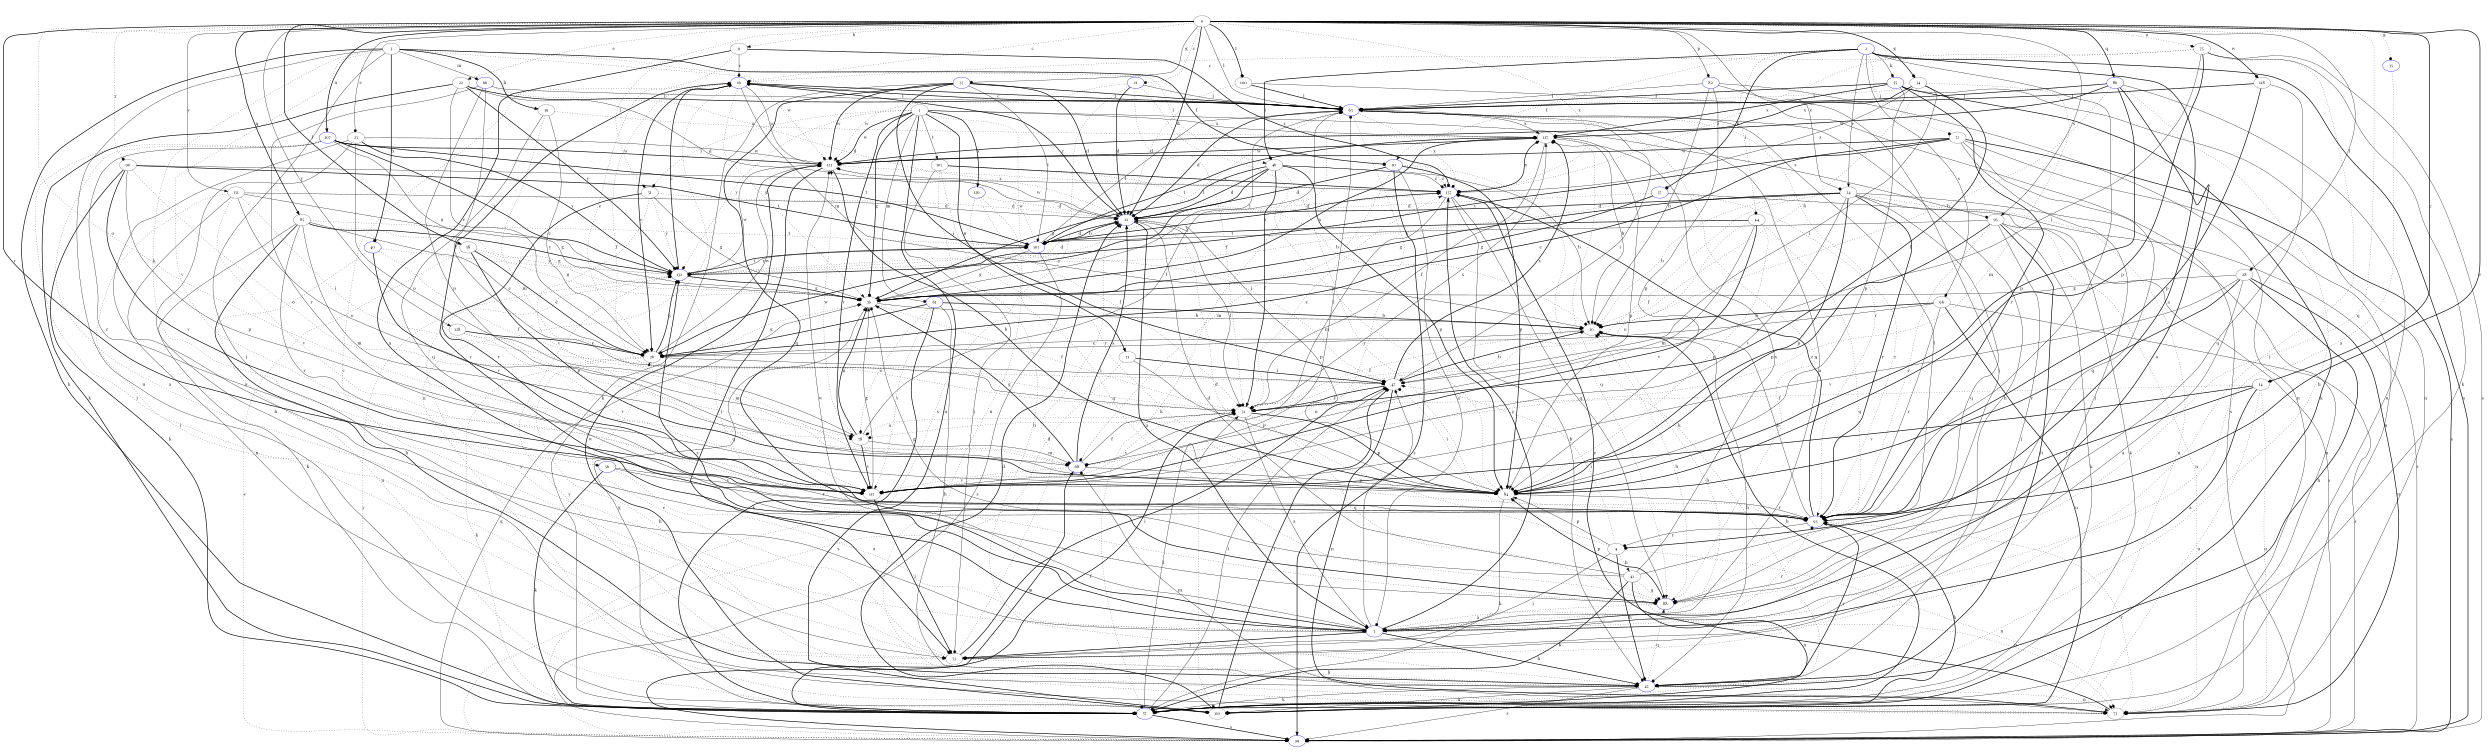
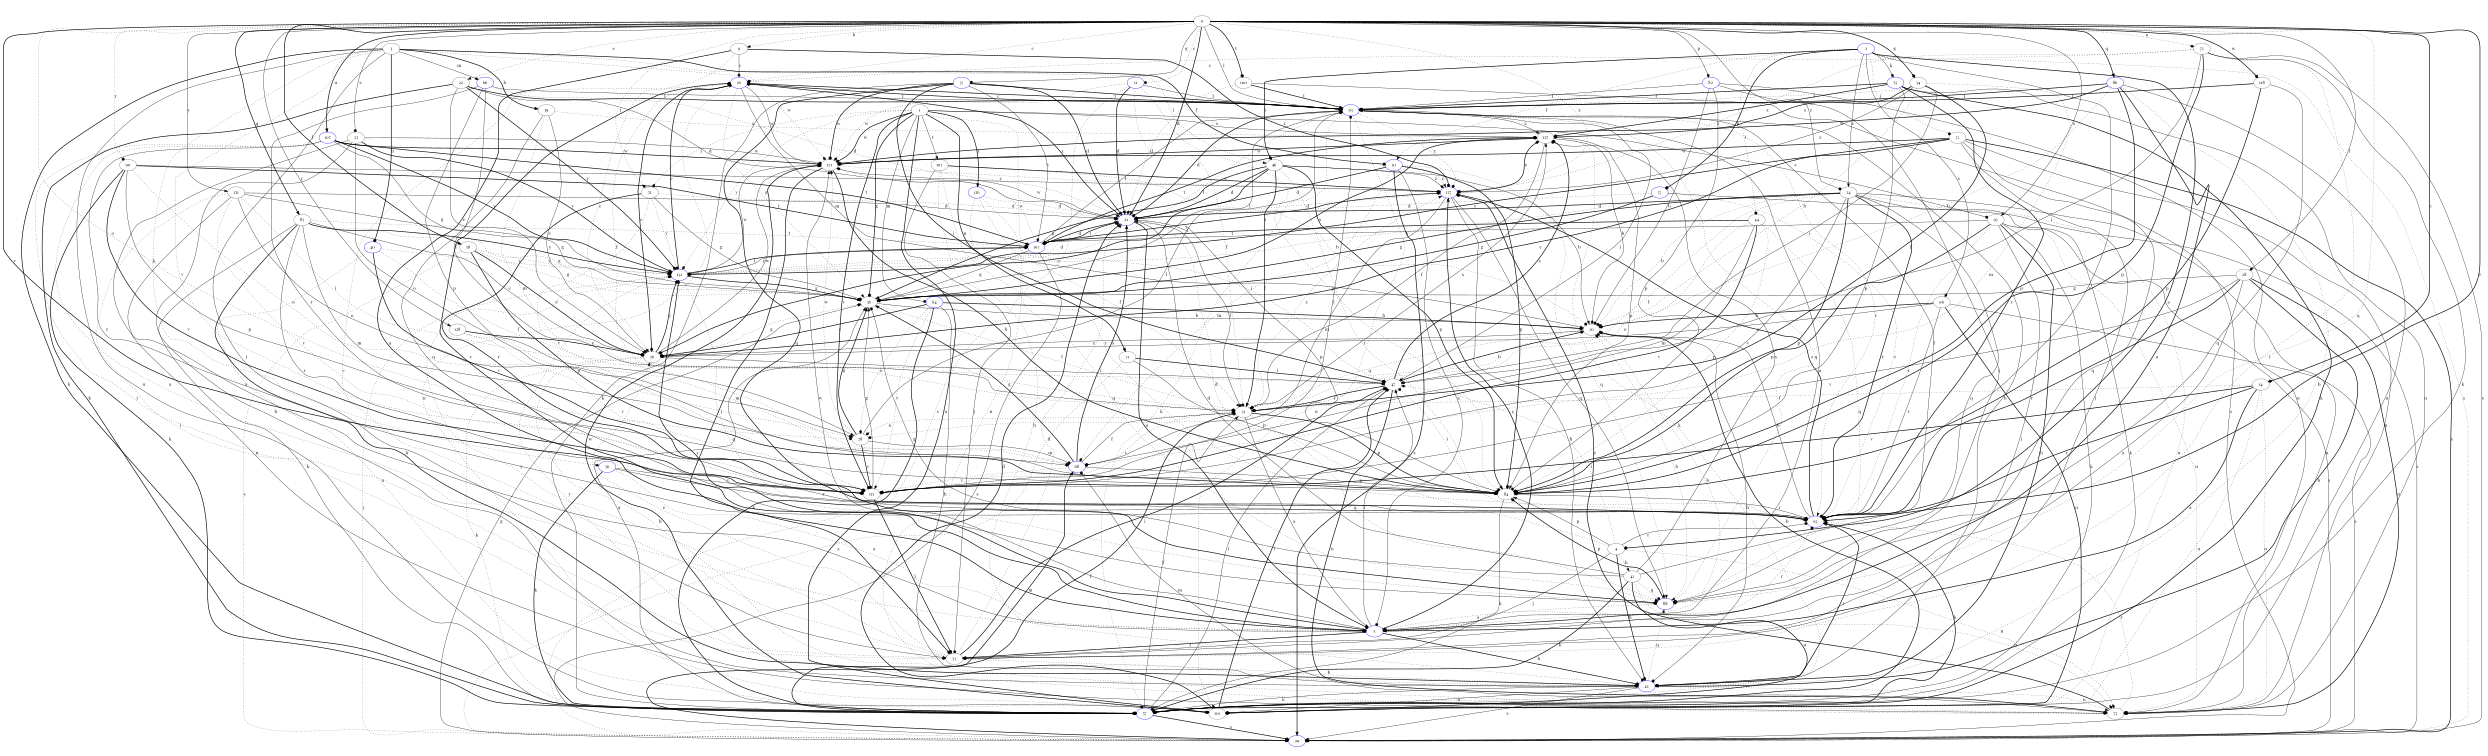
(2391, 66) -> none
(1091, 234) -> (1091, 234)
(934, 302) -> (934, 302)
(1370, 371) -> (1370, 371)
(1716, 529) -> (1712, 528)
(2441, 726) -> (2441, 726)
